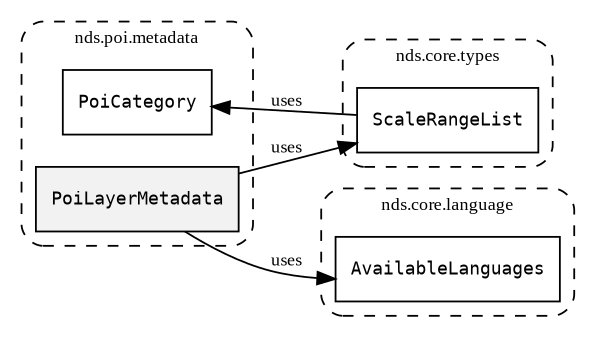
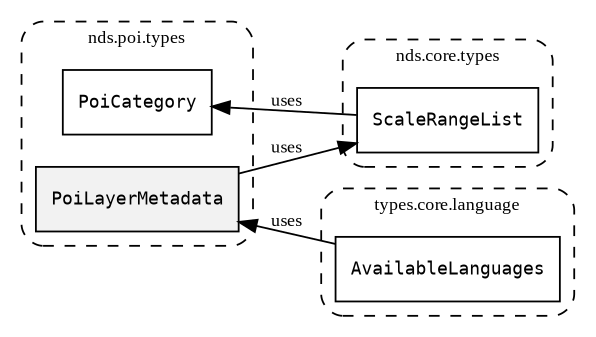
(137, 39) -> (137, 39)
(448, 205) -> (448, 205)
(248, 264) -> (296, 235)
